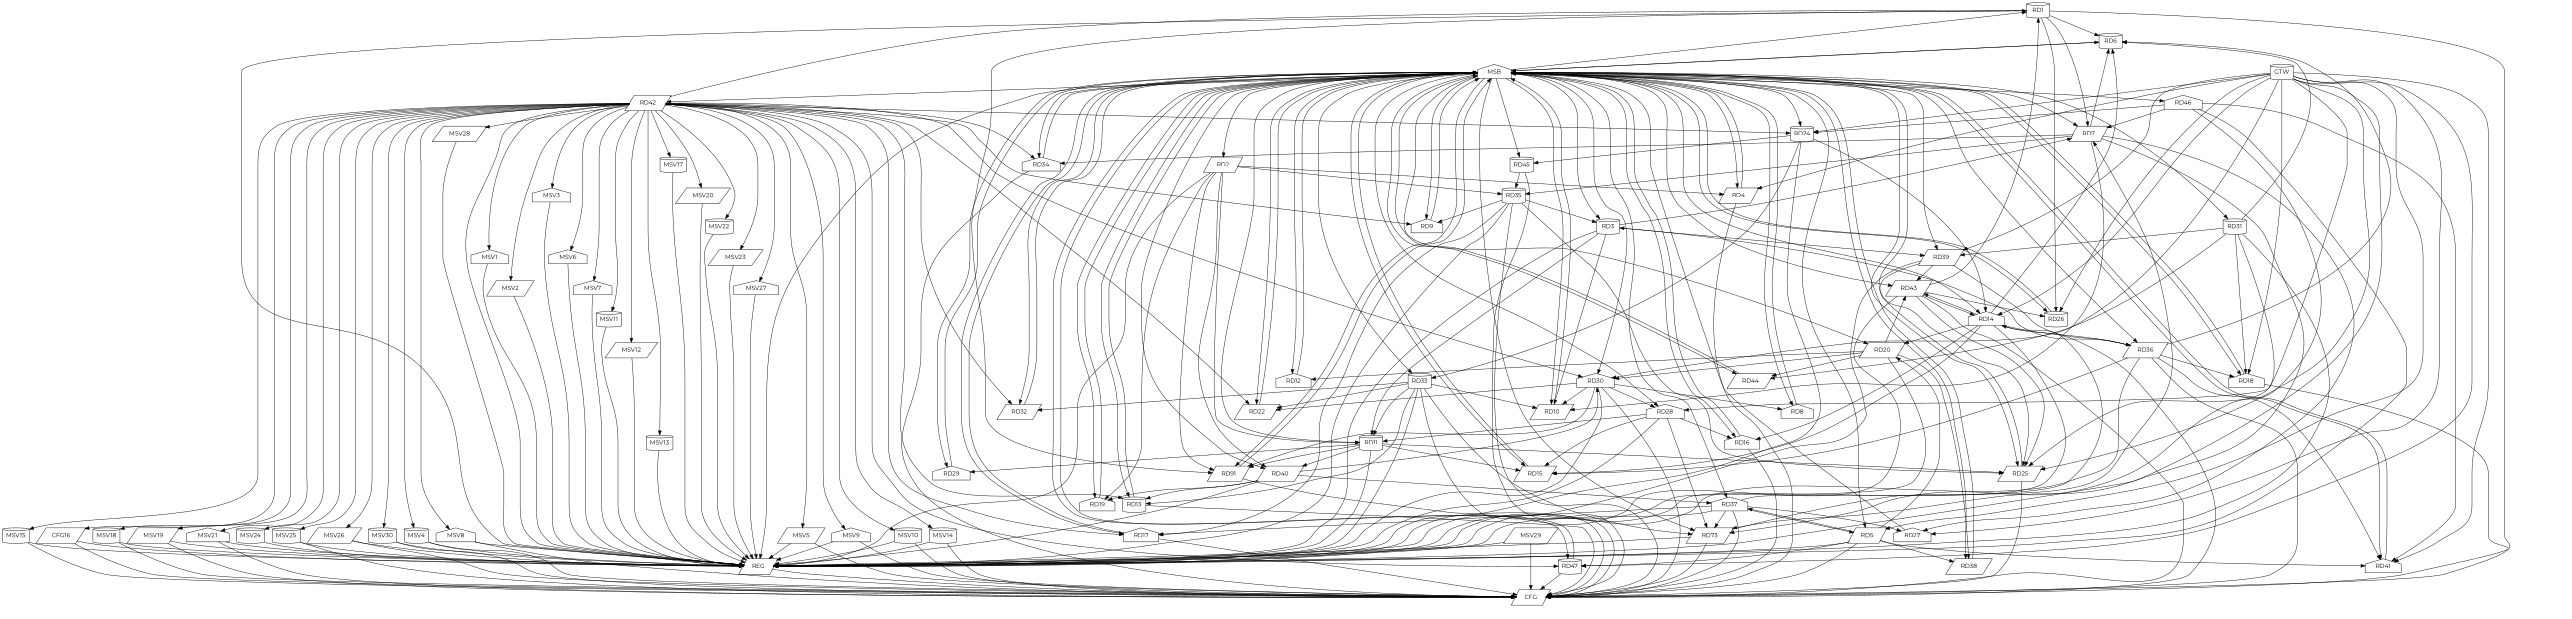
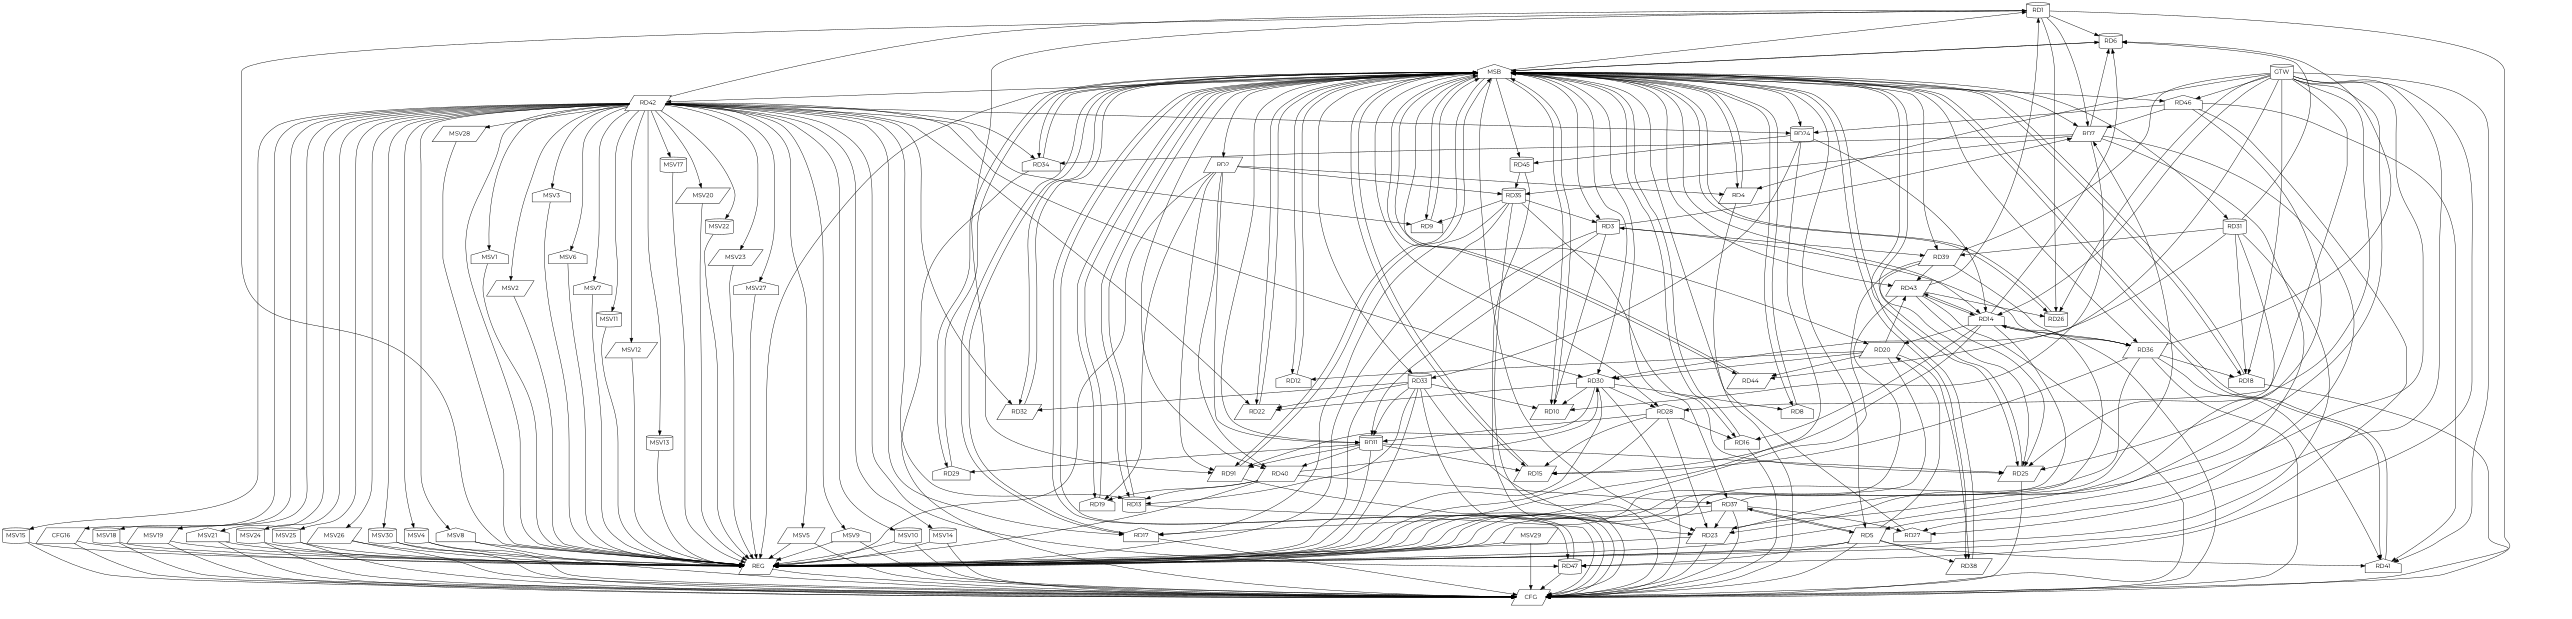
(2044, 103) -> (2232, 88)
(1710, 536) -> (1710, 536)
none -> (885, 593)
